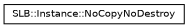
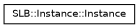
(94, 14) -> (69, 14)
